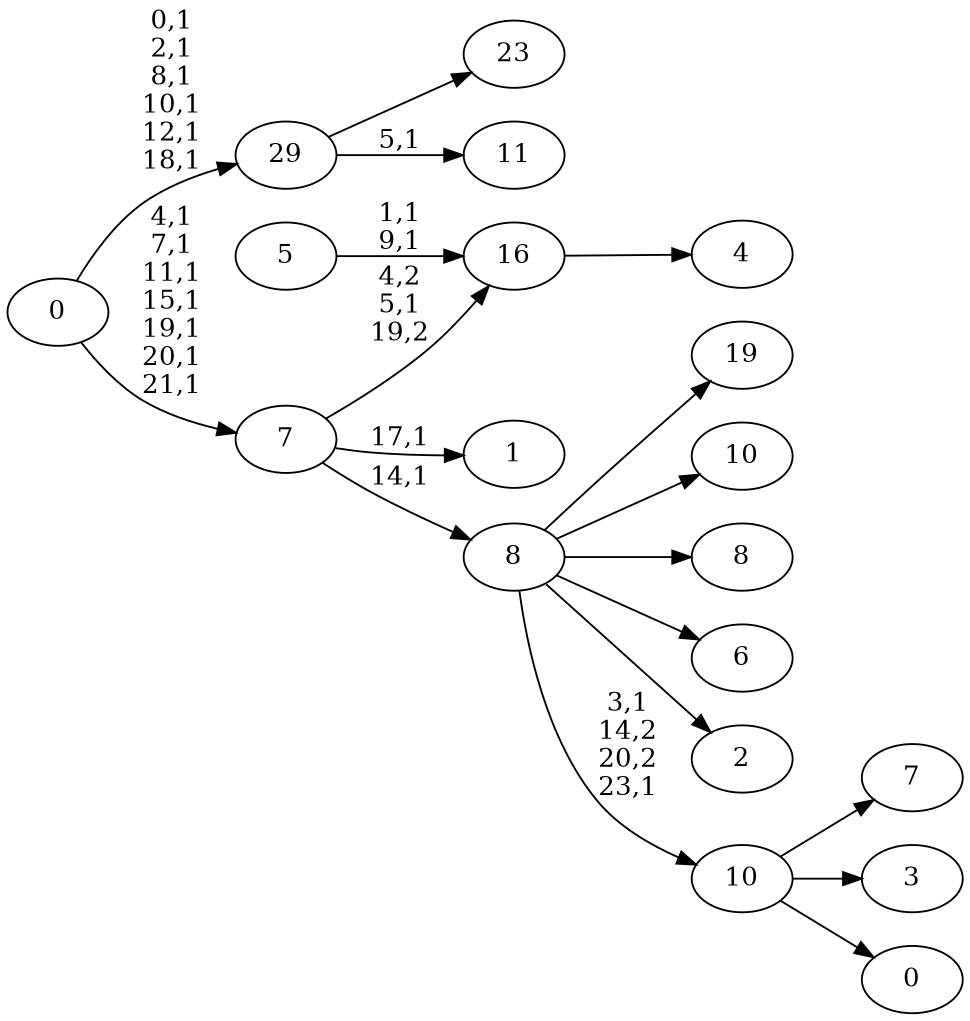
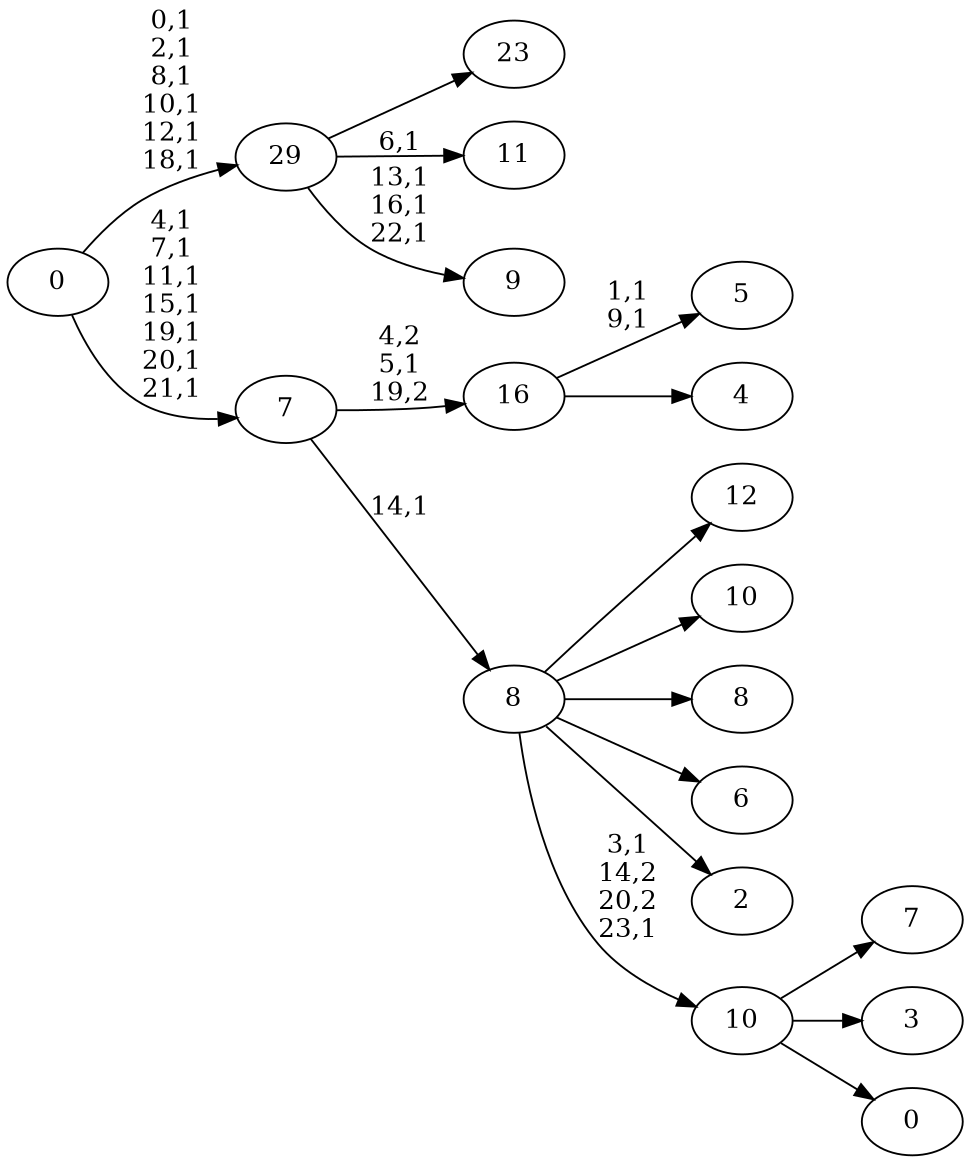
(400, 141) -> (400, 143)
(390, 256) -> (619, 350)
none -> (514, 282)
(742, 355) -> (742, 497)
(514, 454) -> none
